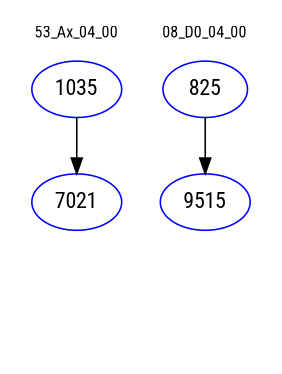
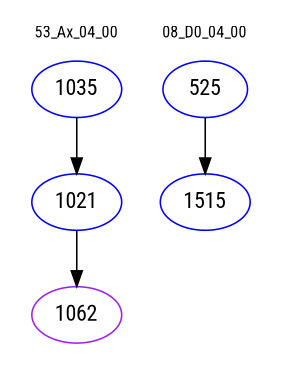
(205, 89) -> (205, 89)
(77, 202) -> (77, 202)
(205, 202) -> (205, 202)
none -> (77, 315)
